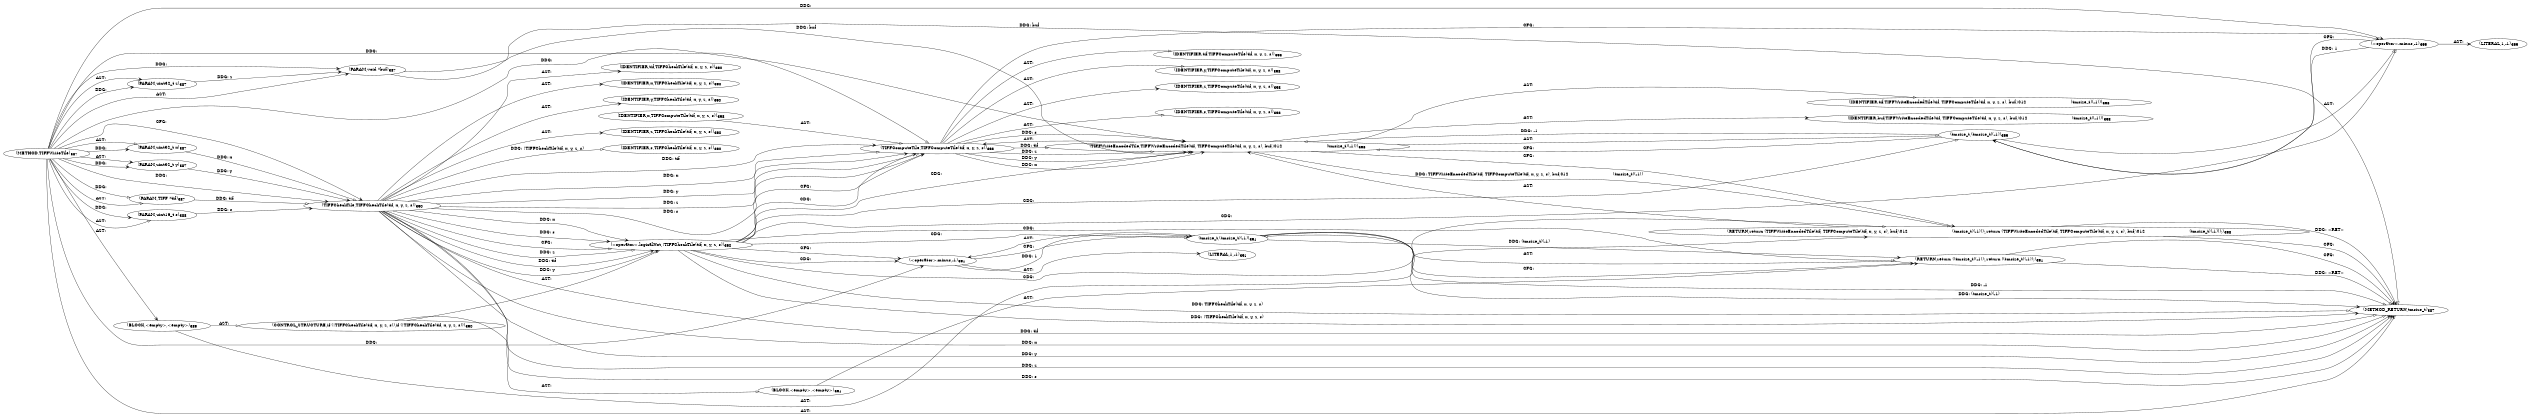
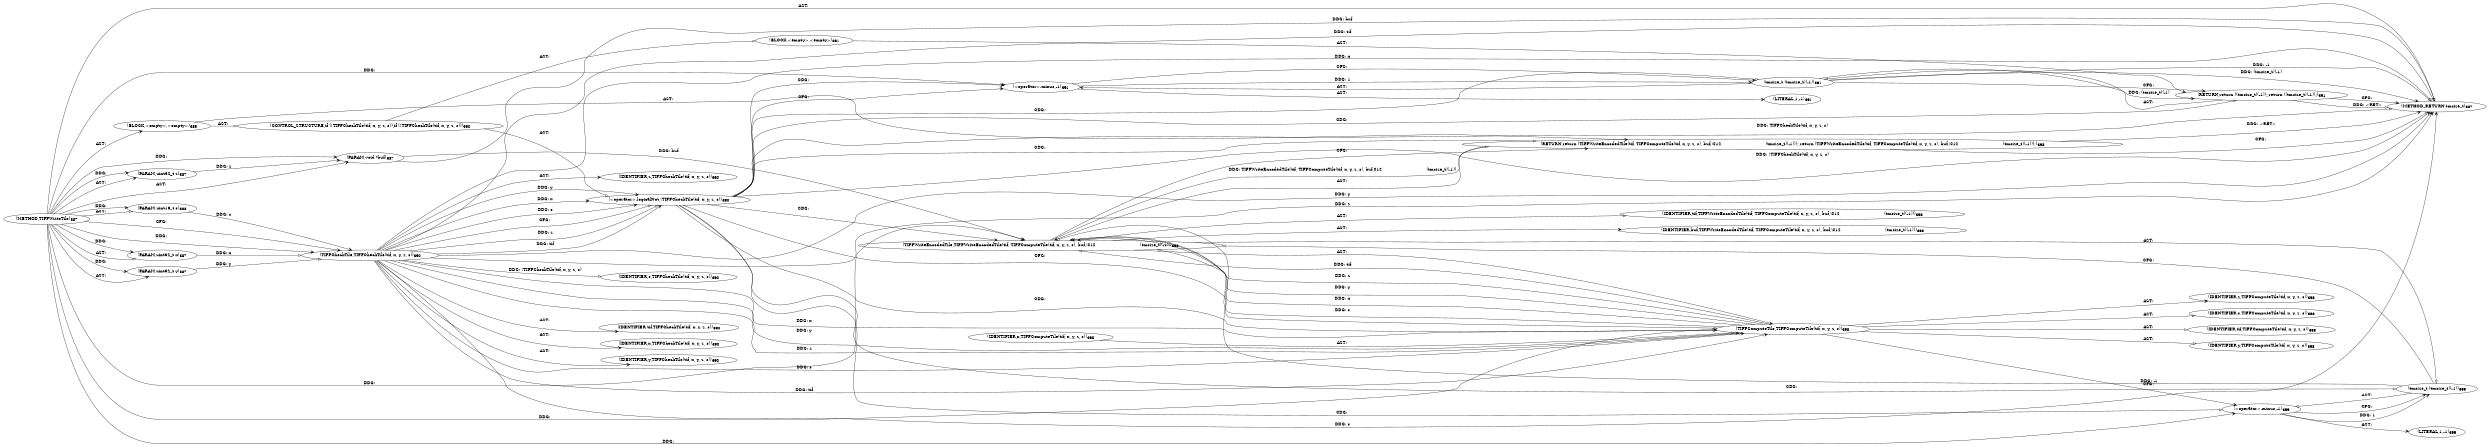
(268, 183) -> (256, 264)
(162, 199) -> none
